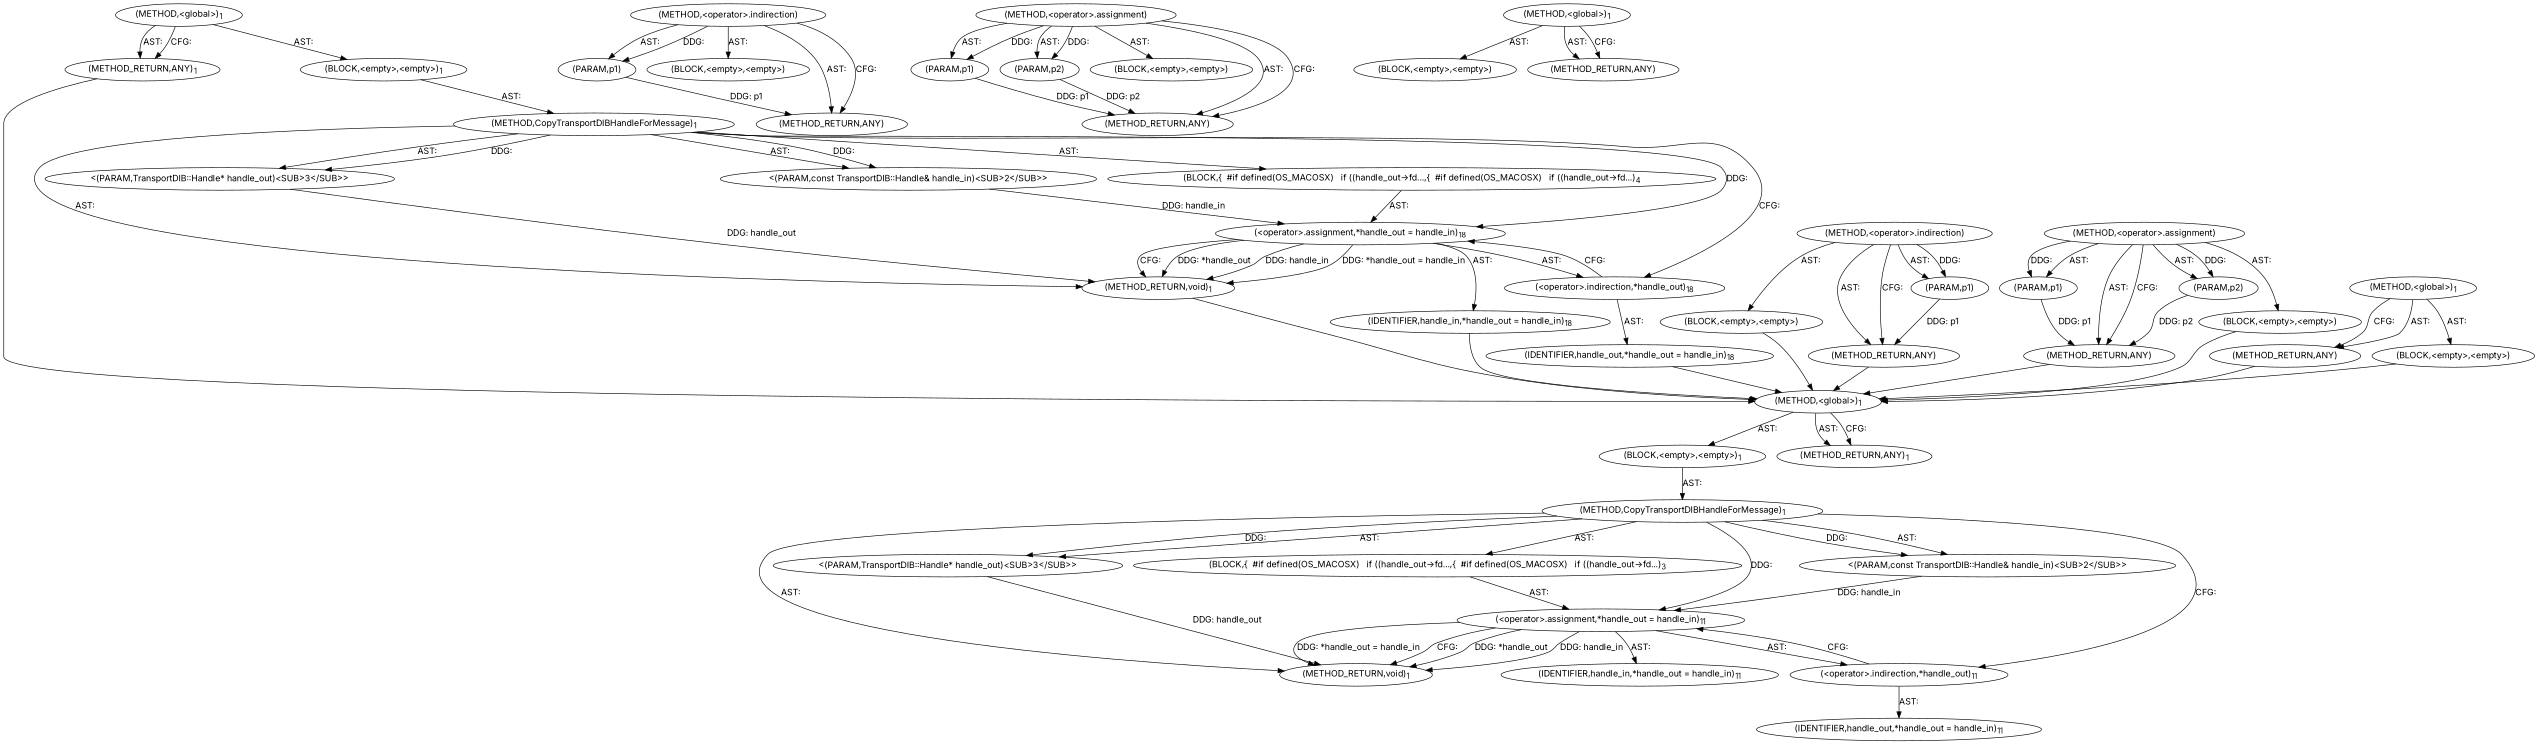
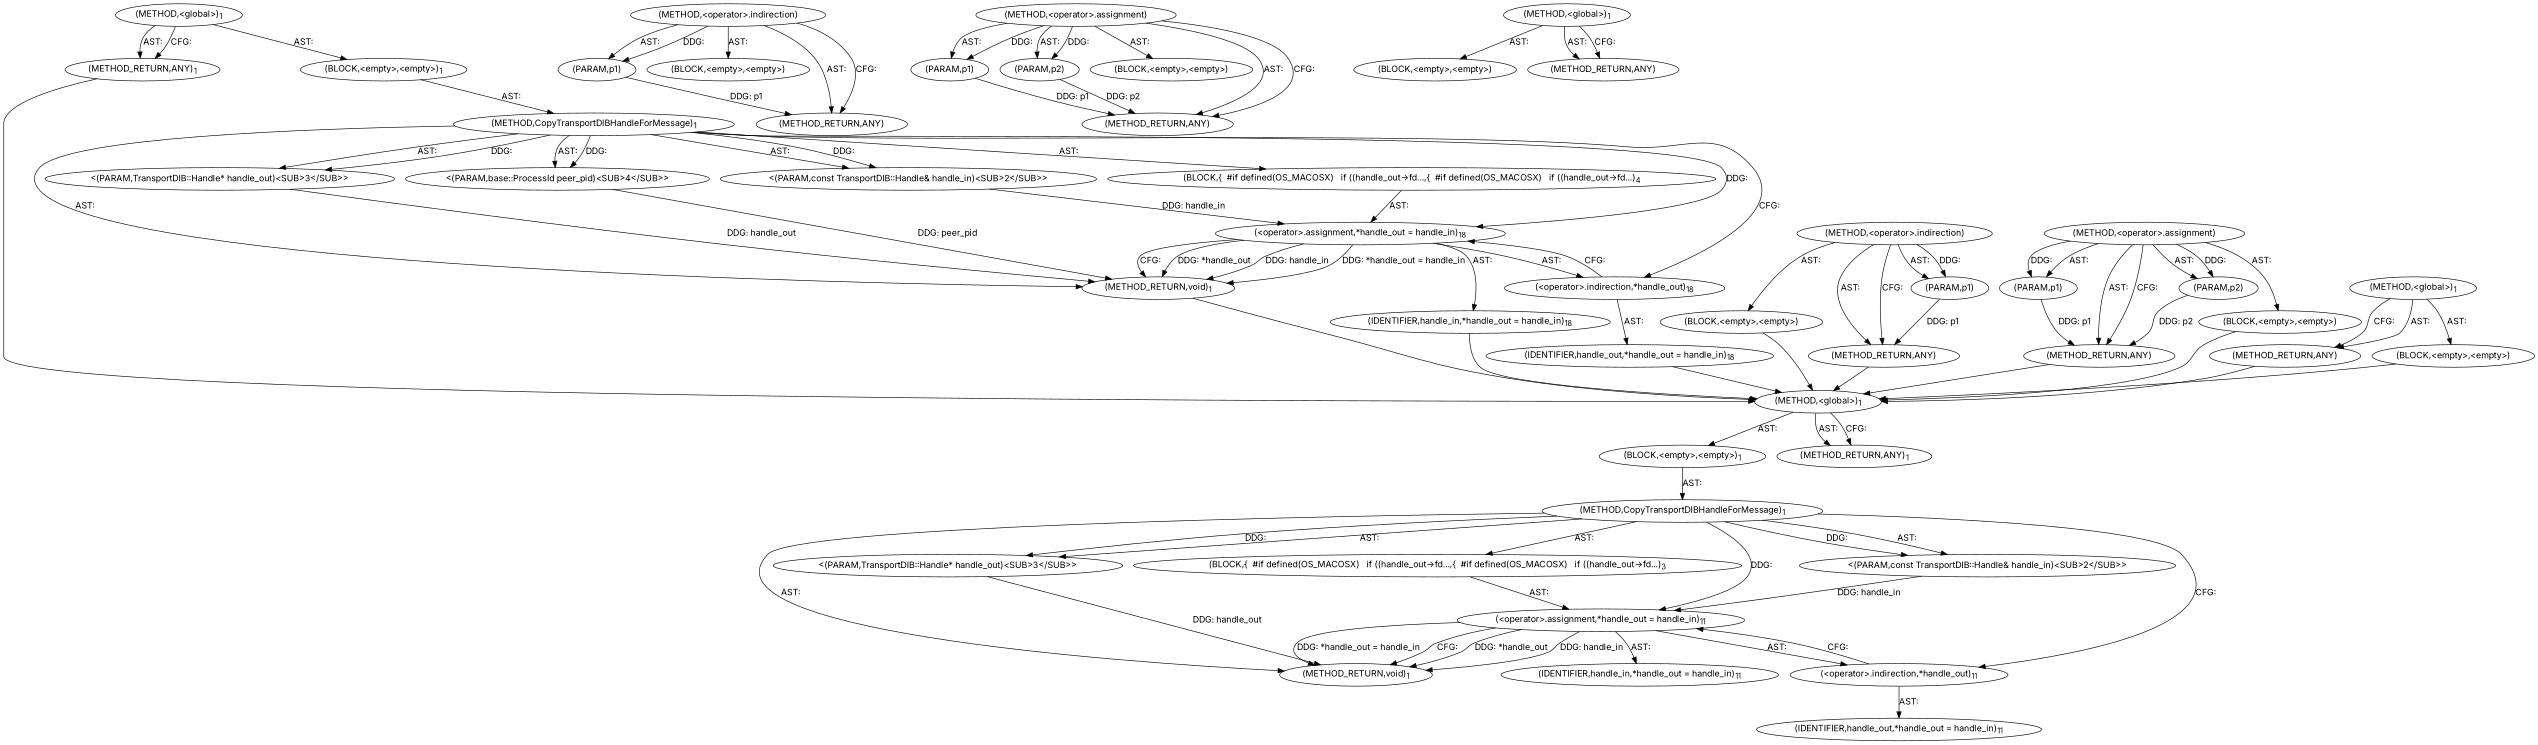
none -> (557, 179)
